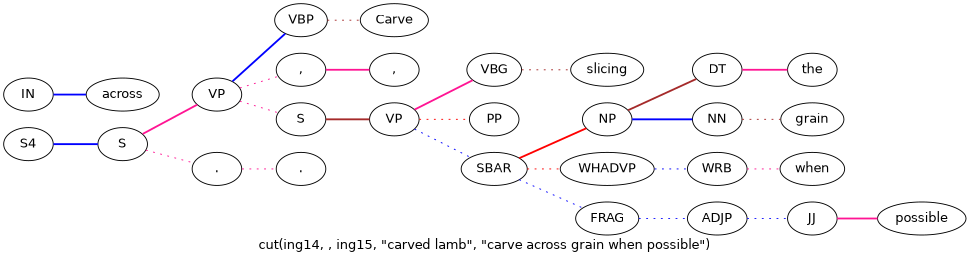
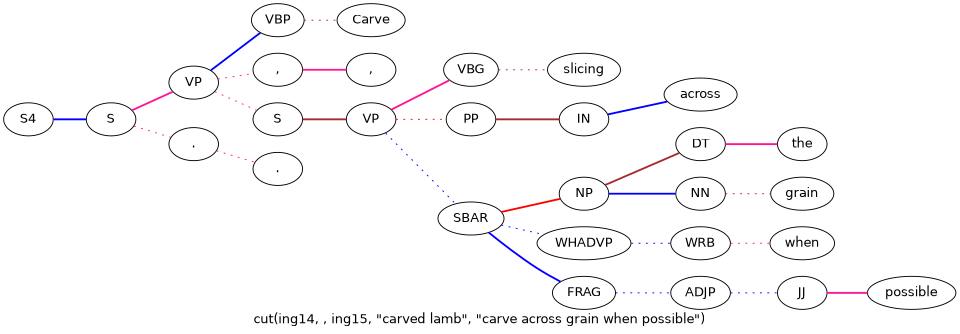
none -> (528, 119)
(544, 169) -> (523, 230)
(551, 194) -> (523, 259)
